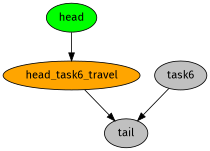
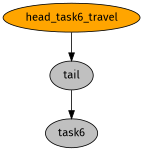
(72, 18) -> none
(156, 102) -> (72, 100)
